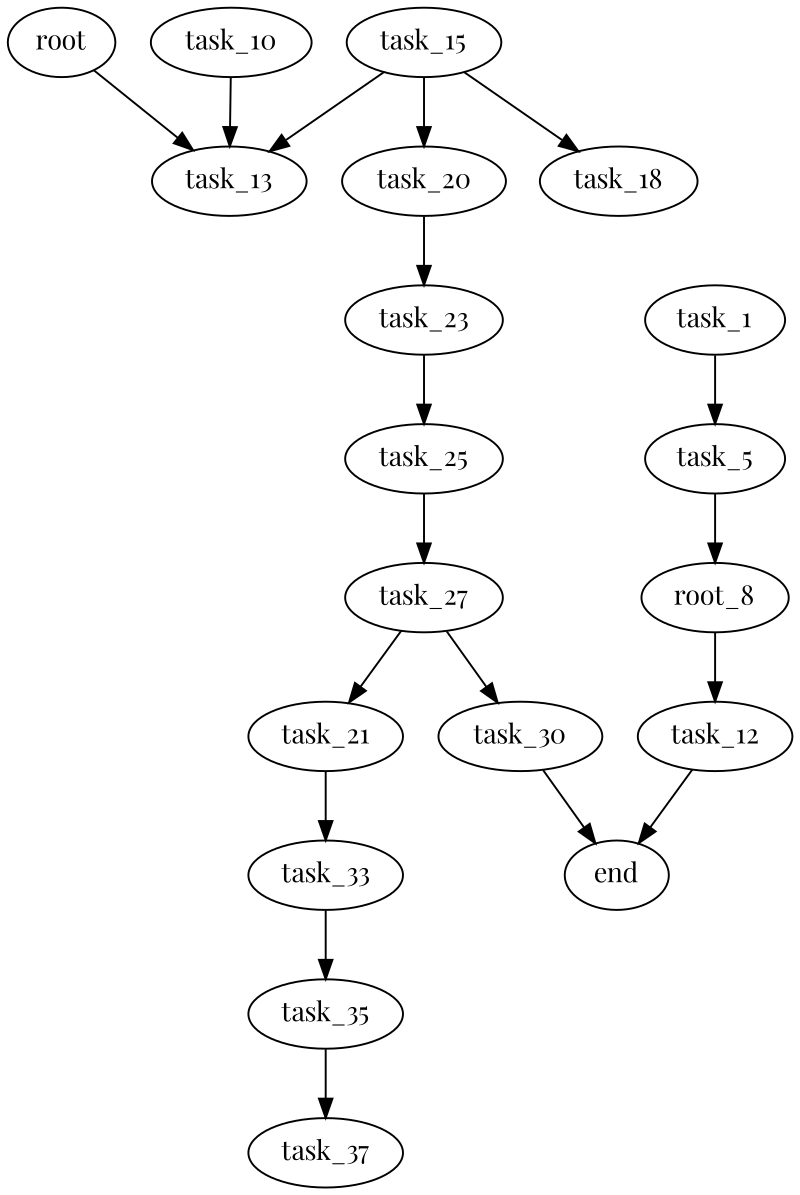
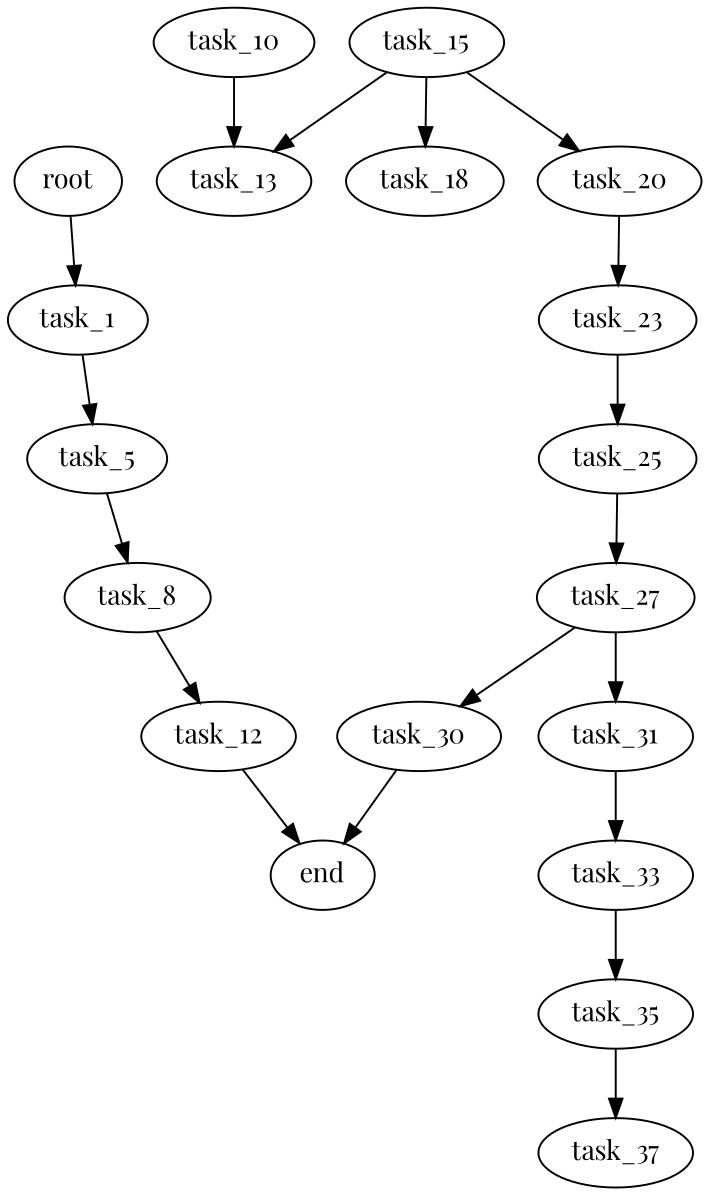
(136, 104) -> (72, 241)
(715, 598) -> (138, 598)
(326, 736) -> (616, 736)
